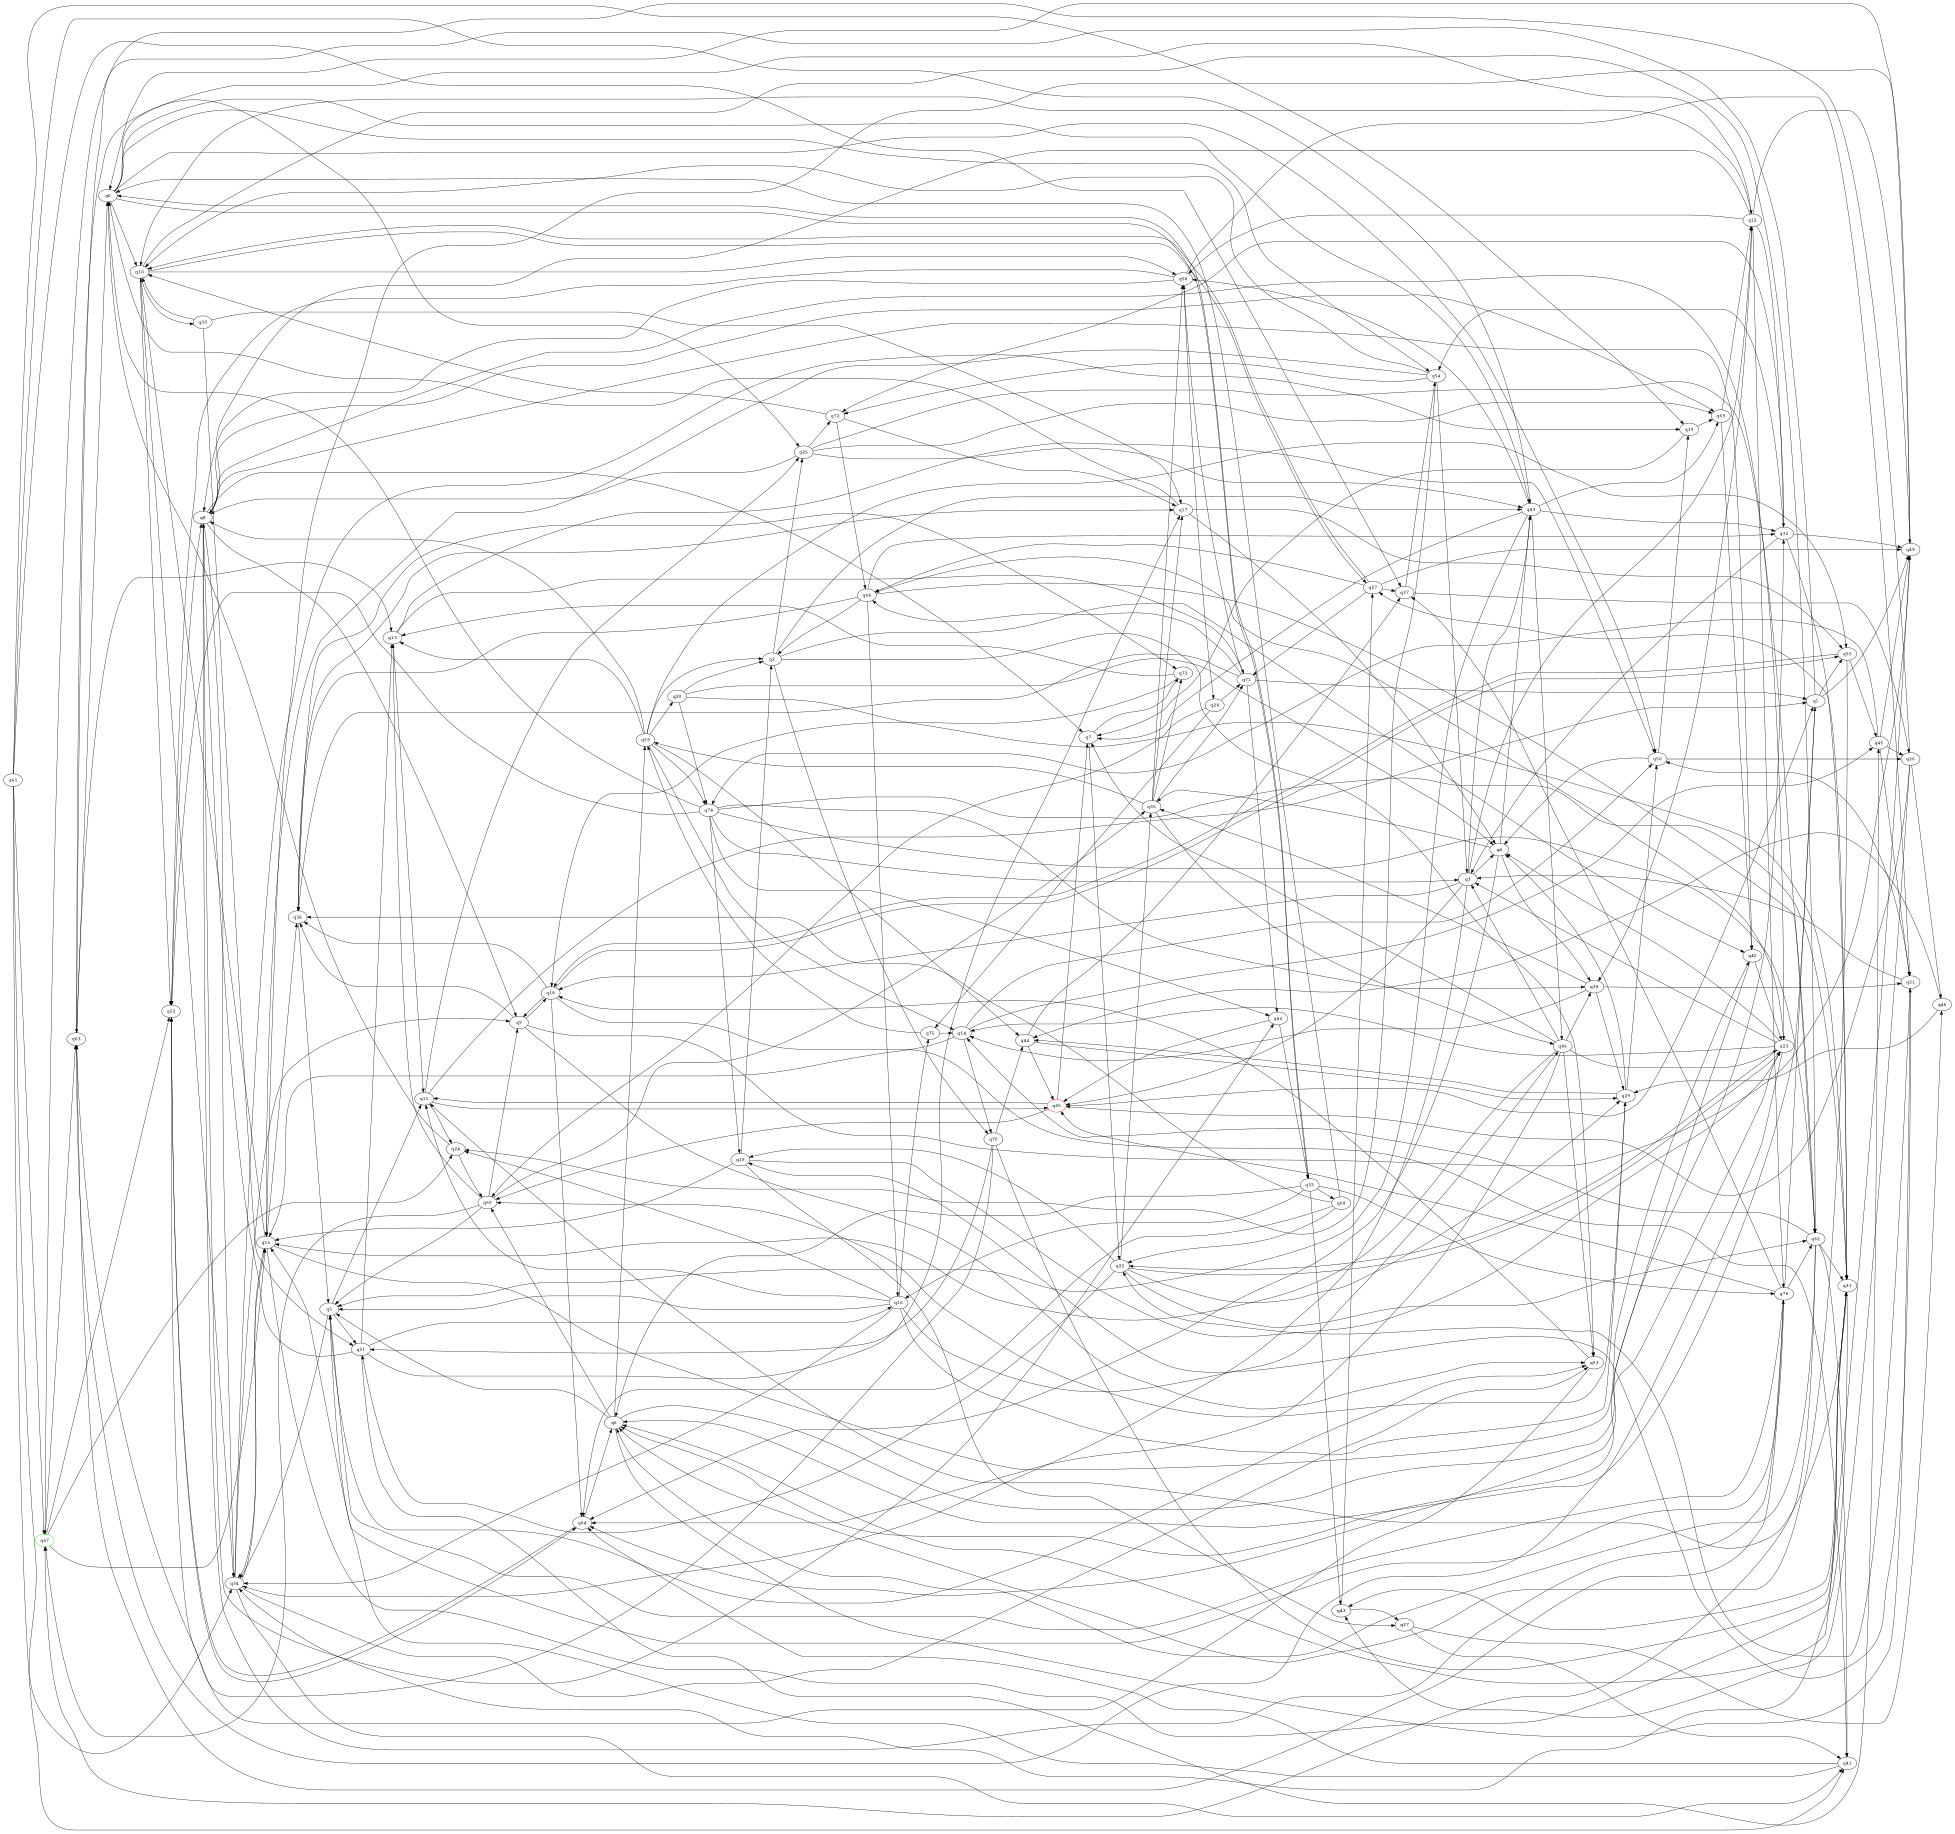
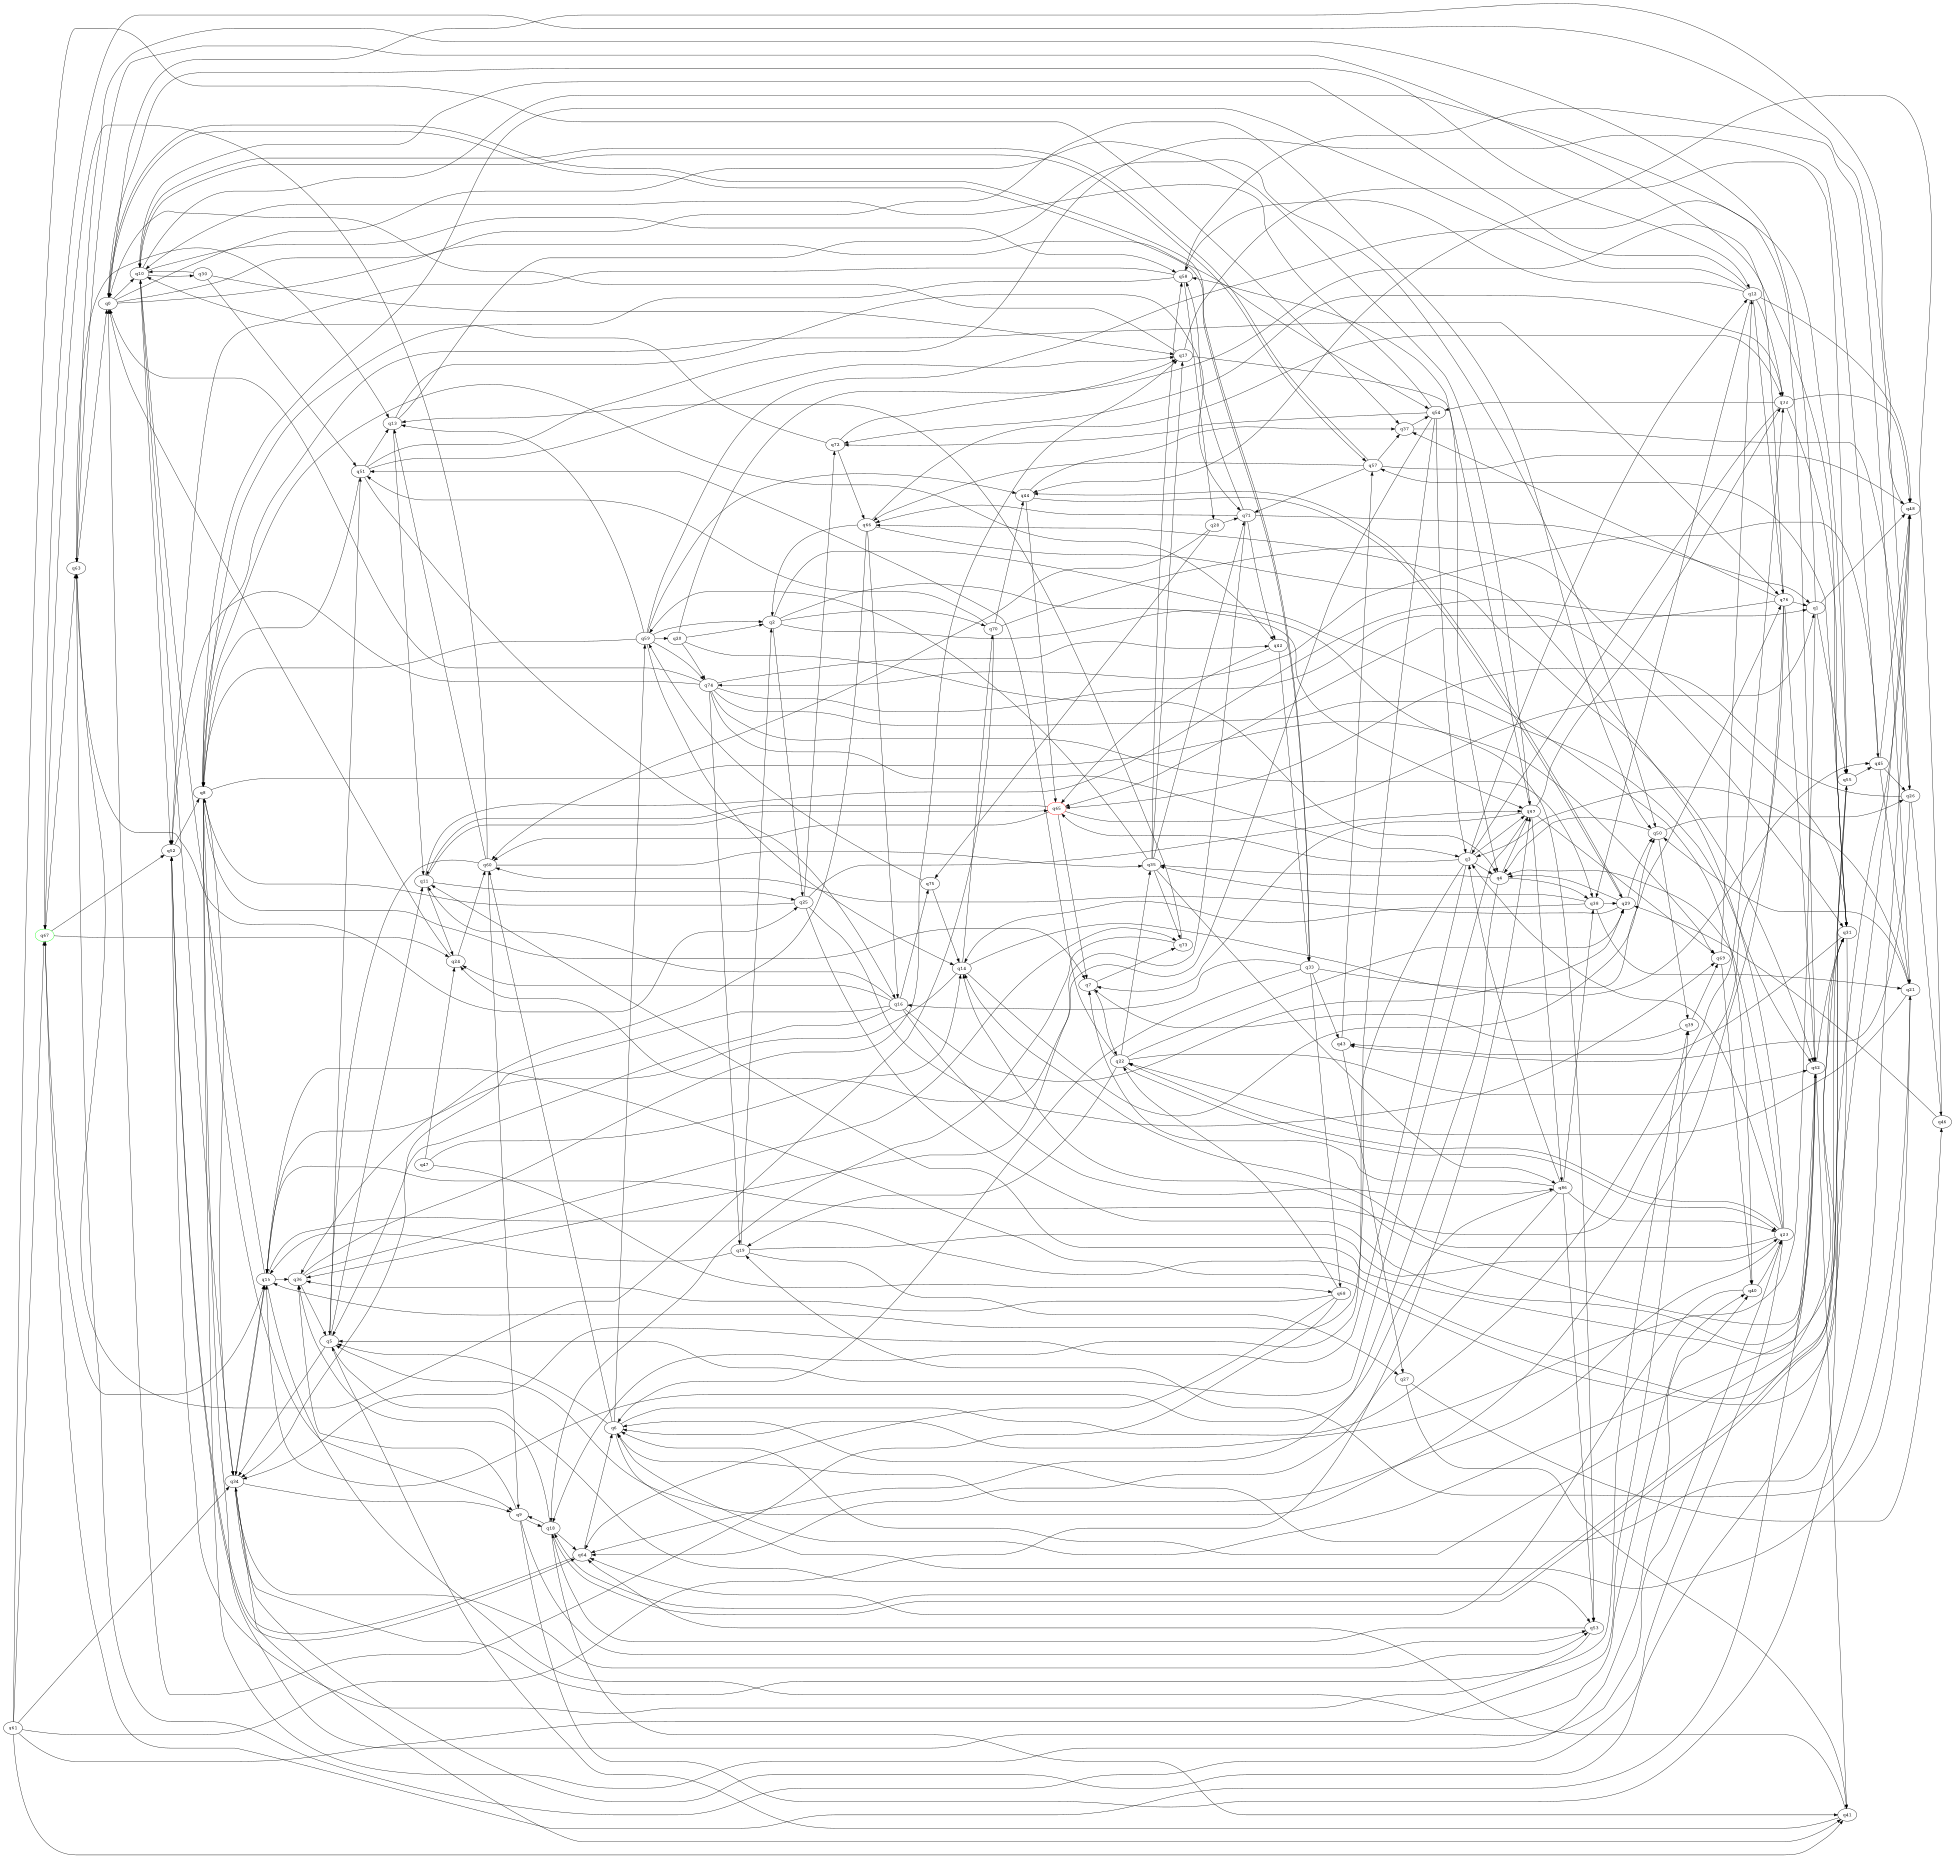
none -> (424, 1165)
